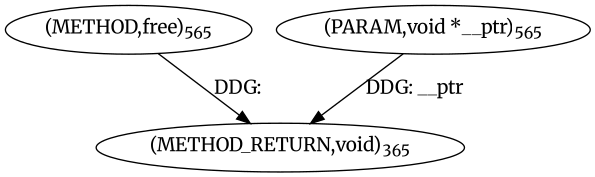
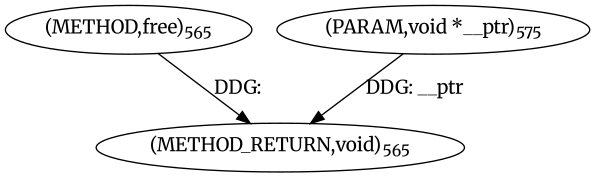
(529, 28) -> (529, 28)
(397, 146) -> (397, 146)
